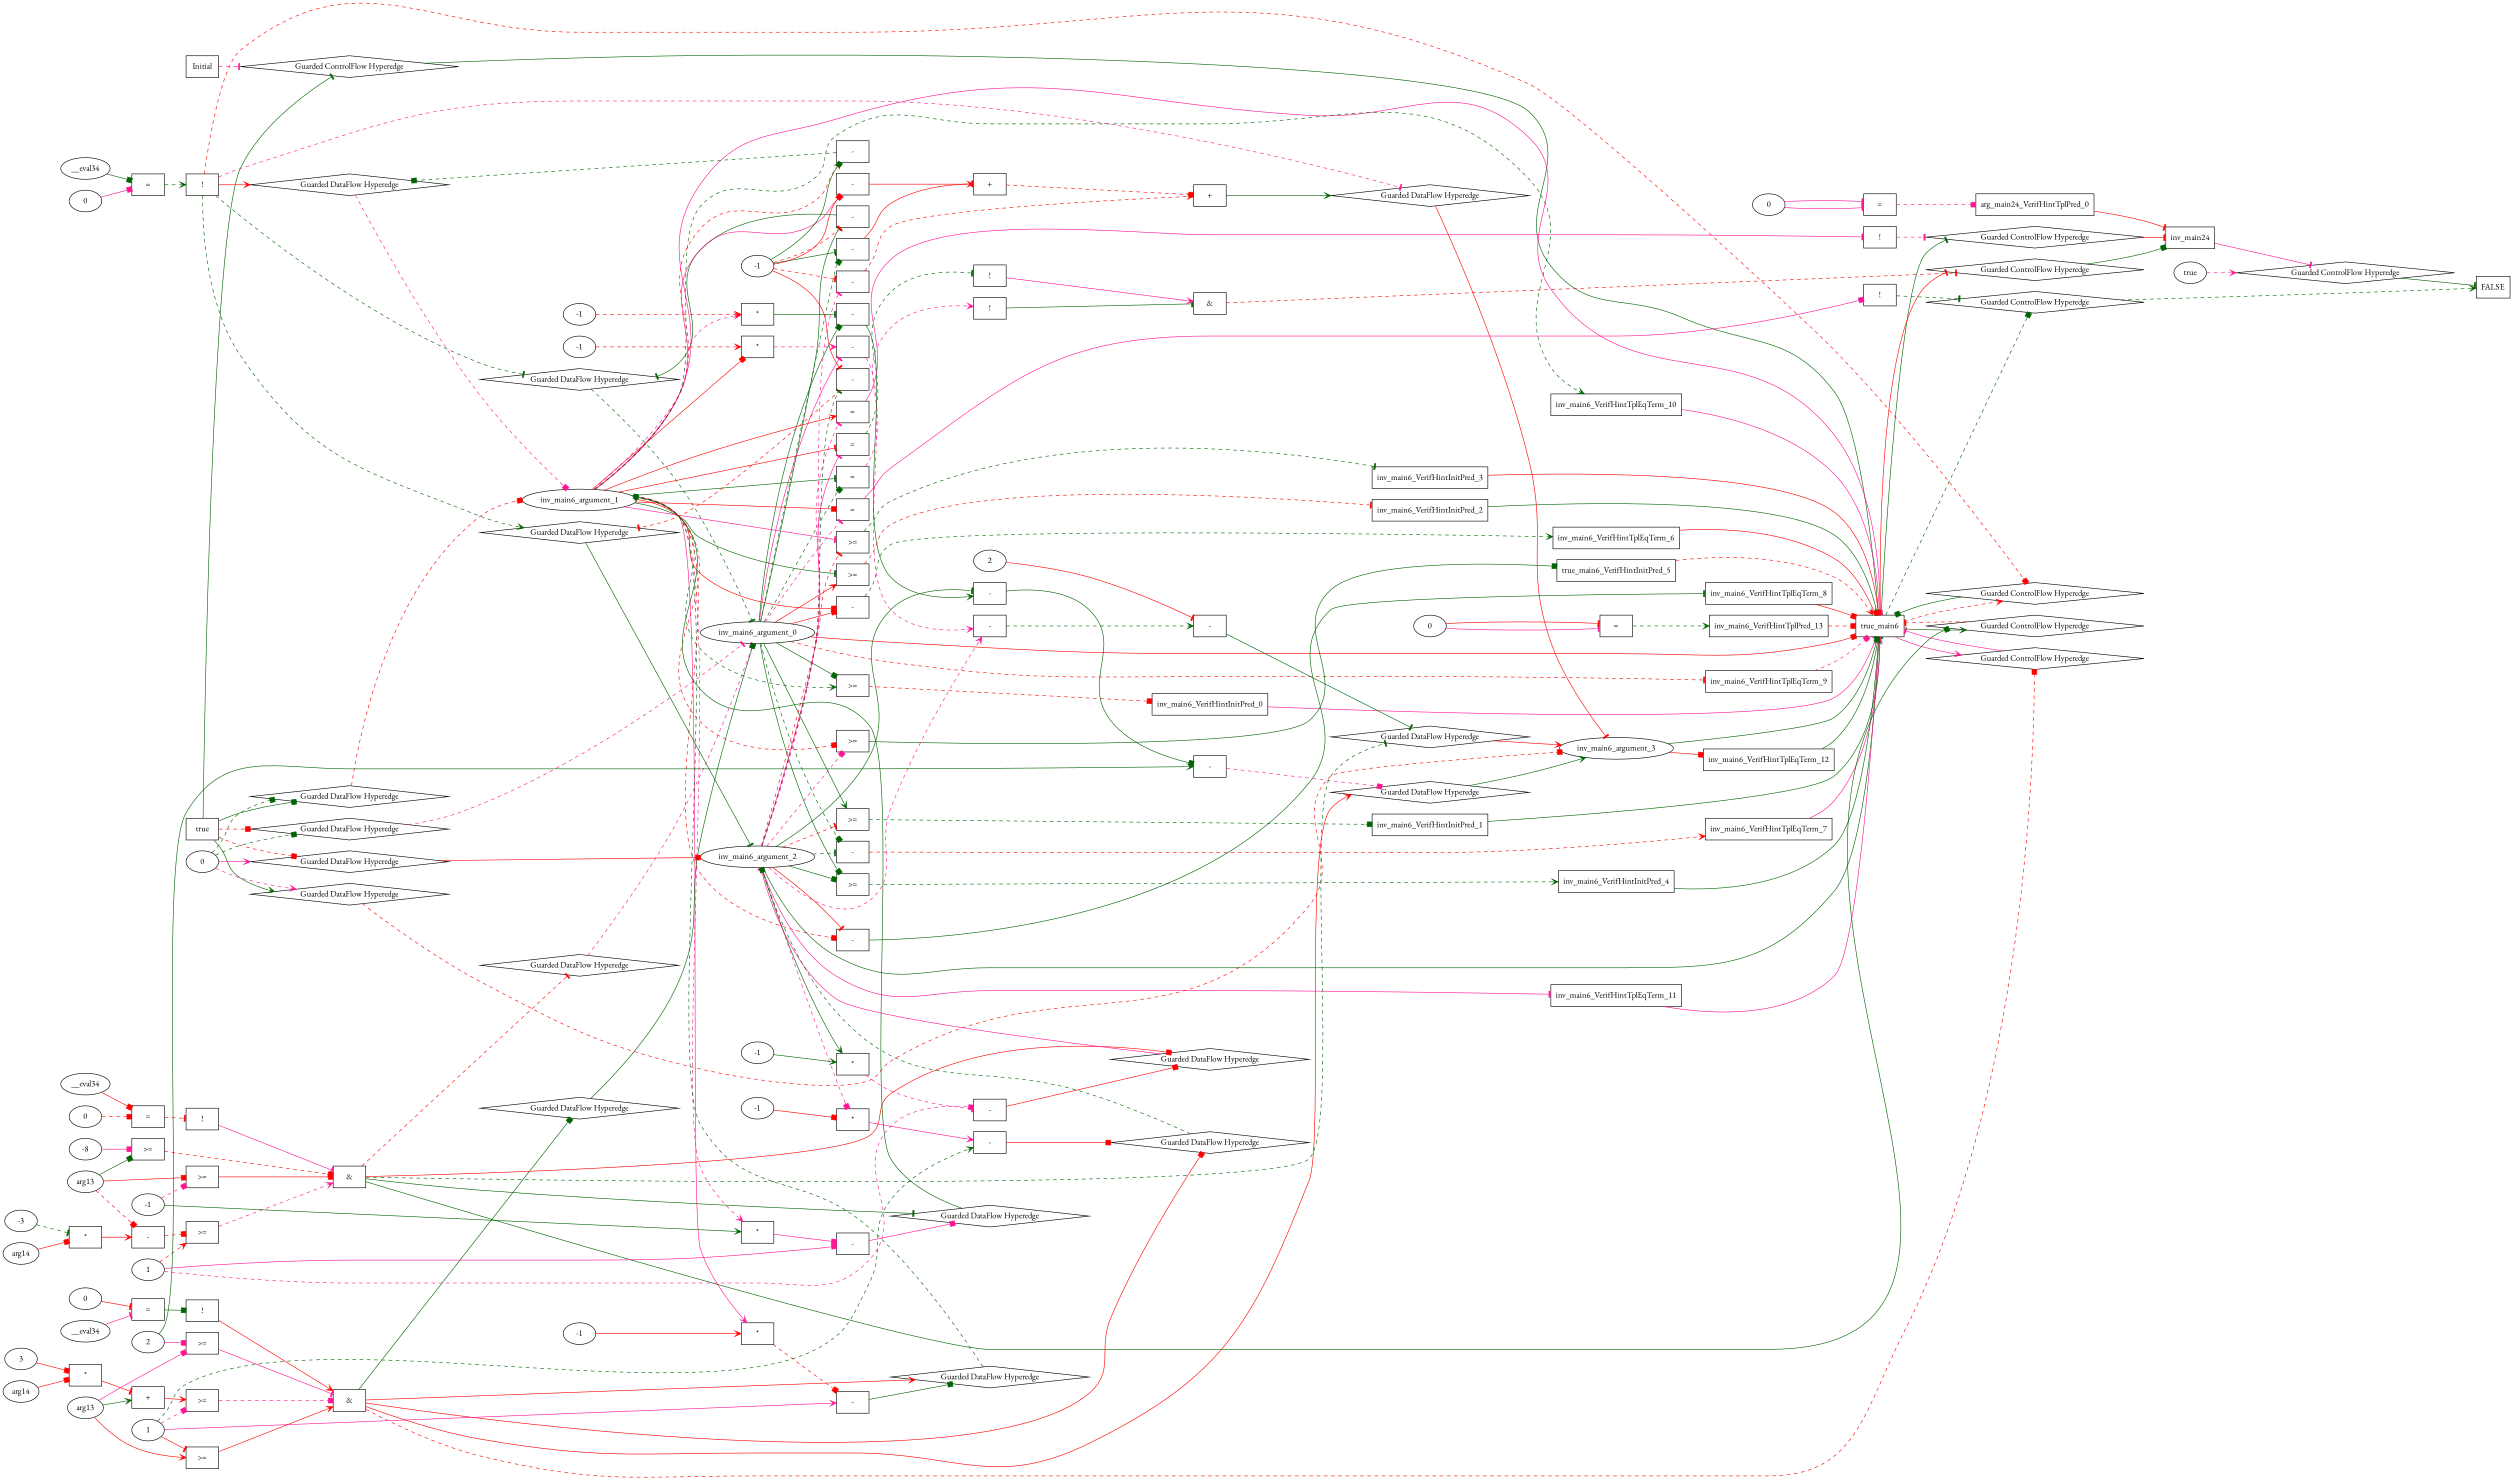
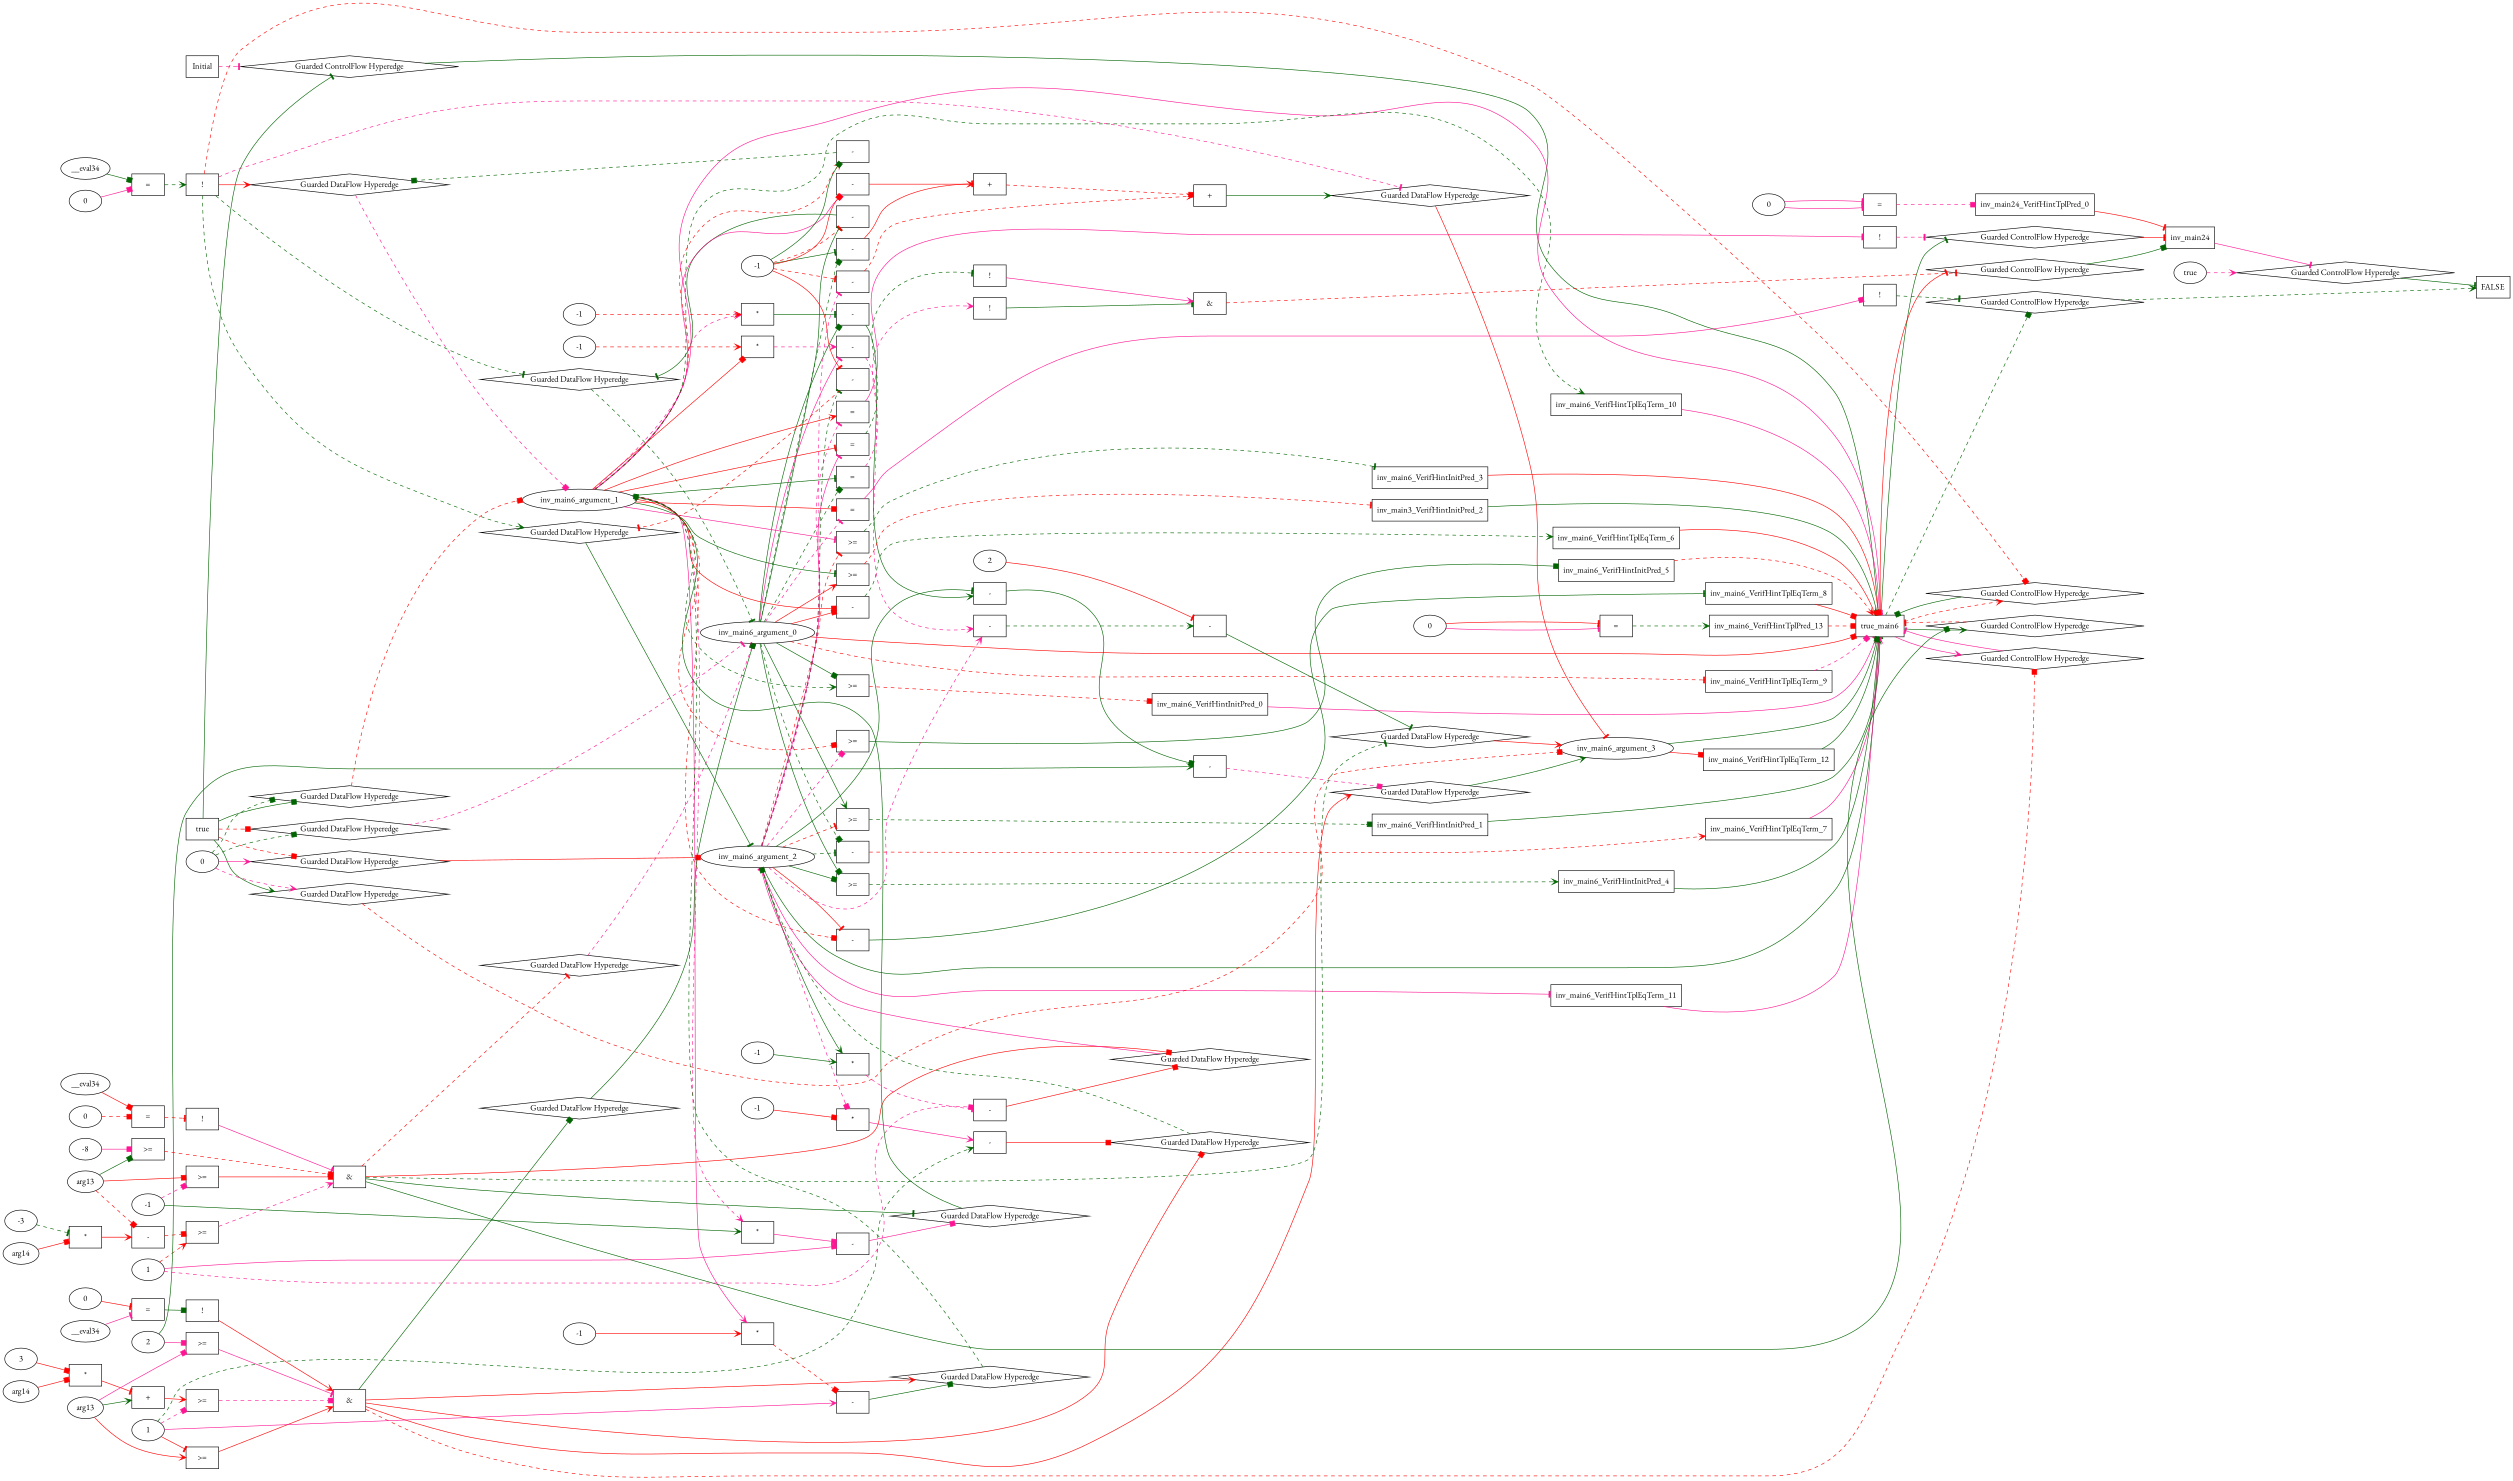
(2035, 205) -> (2035, 205)
(1430, 510) -> (1430, 510)
(1616, 571) -> (1616, 571)
